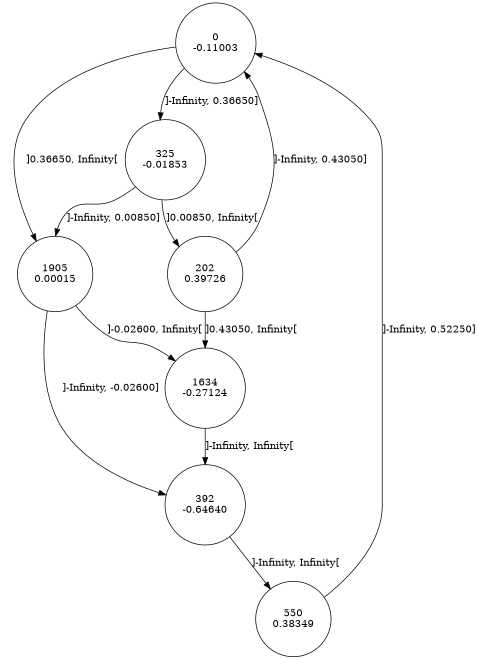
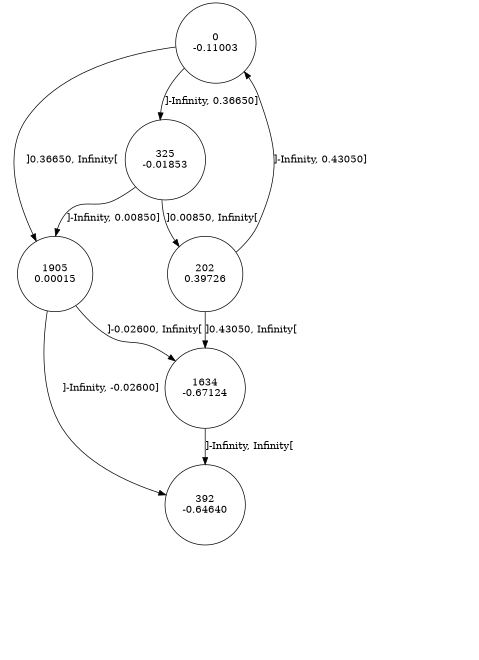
(205, 388) -> (205, 388)
(293, 619) -> none
